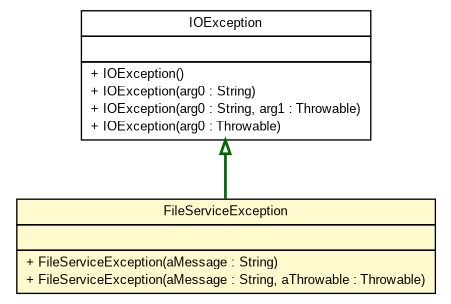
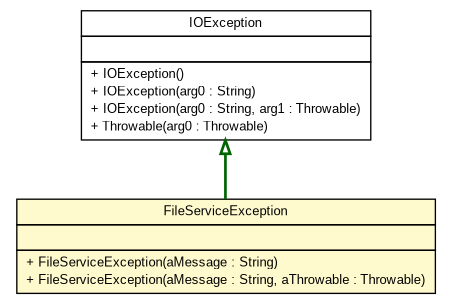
(186, 127) -> (180, 127)
